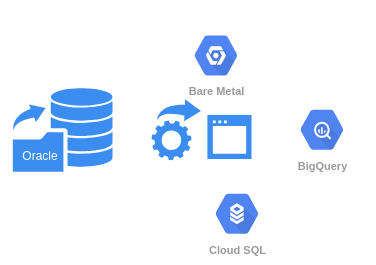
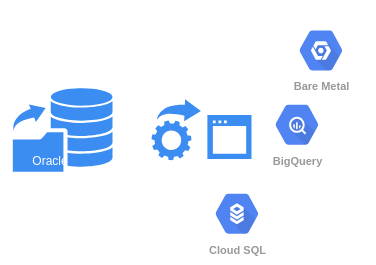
(216, 56) -> (321, 51)
(322, 130) -> (297, 125)
(41, 157) -> (51, 162)
